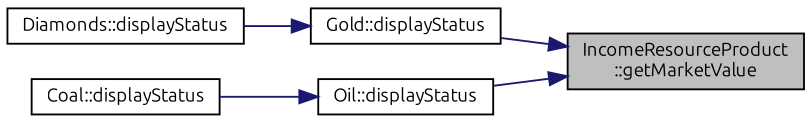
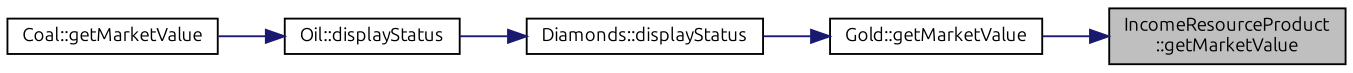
(406, 26) -> (936, 36)
(521, 82) -> (484, 36)
(126, 97) -> (113, 36)
